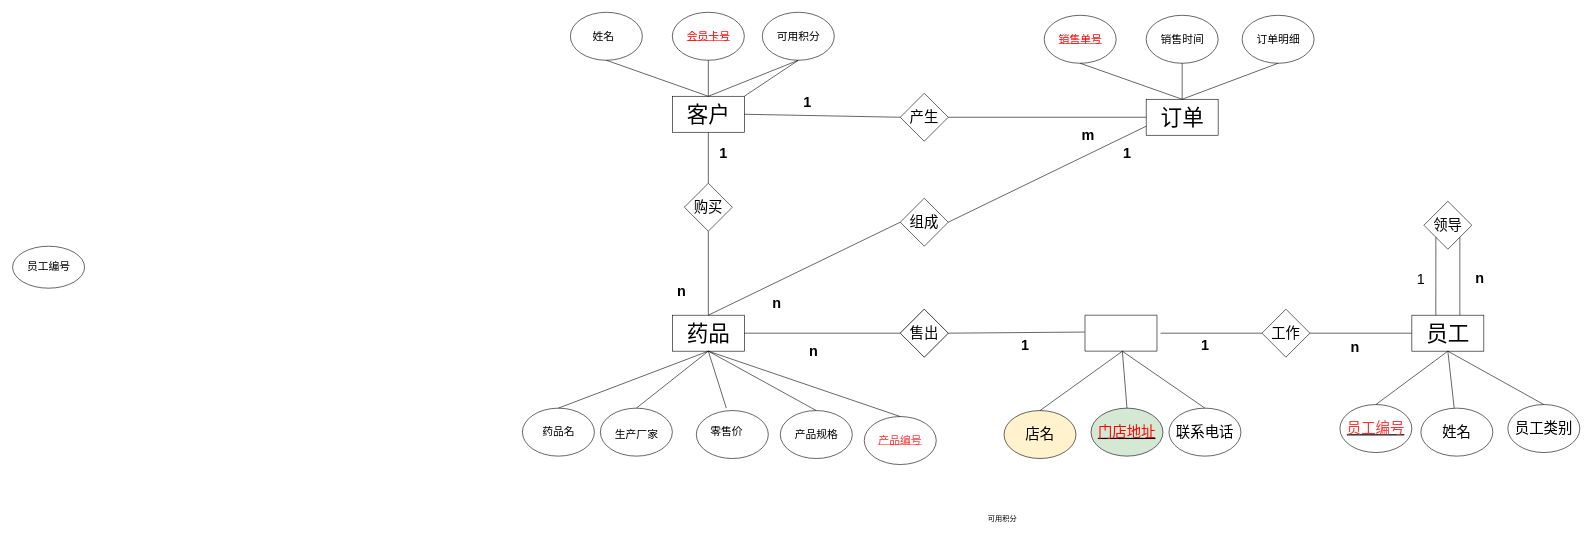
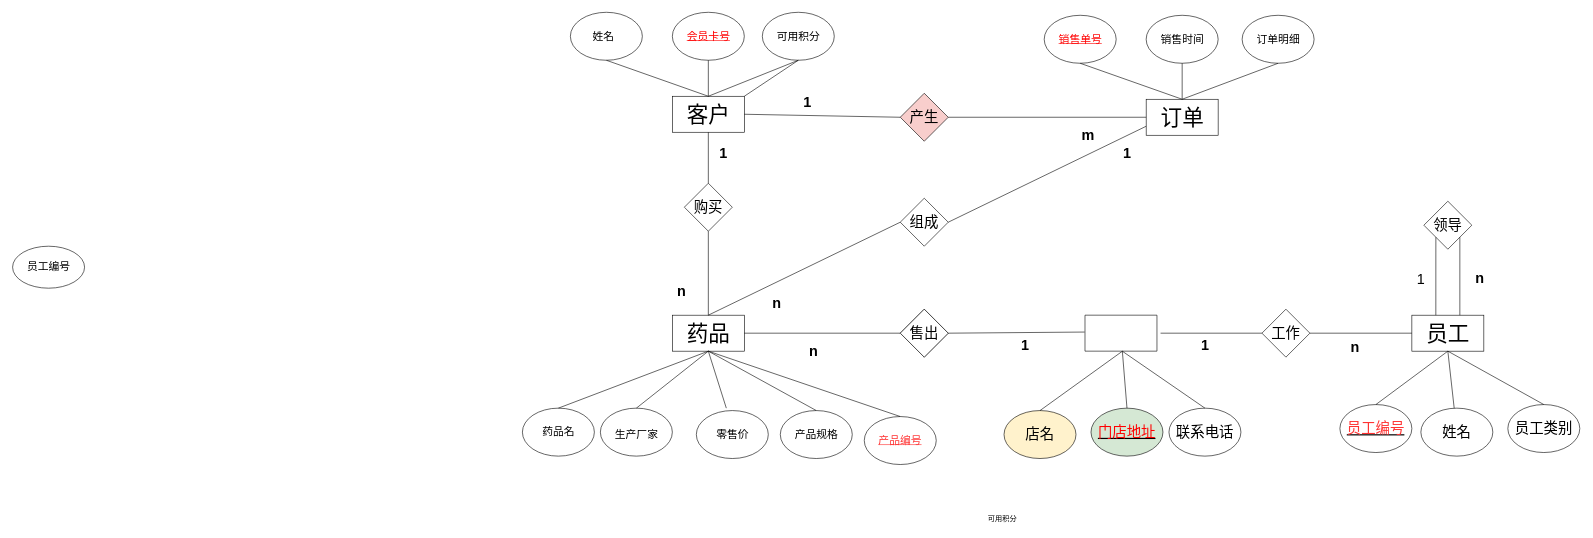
(924, 117) -> (924, 117)
(726, 432) -> (732, 435)
